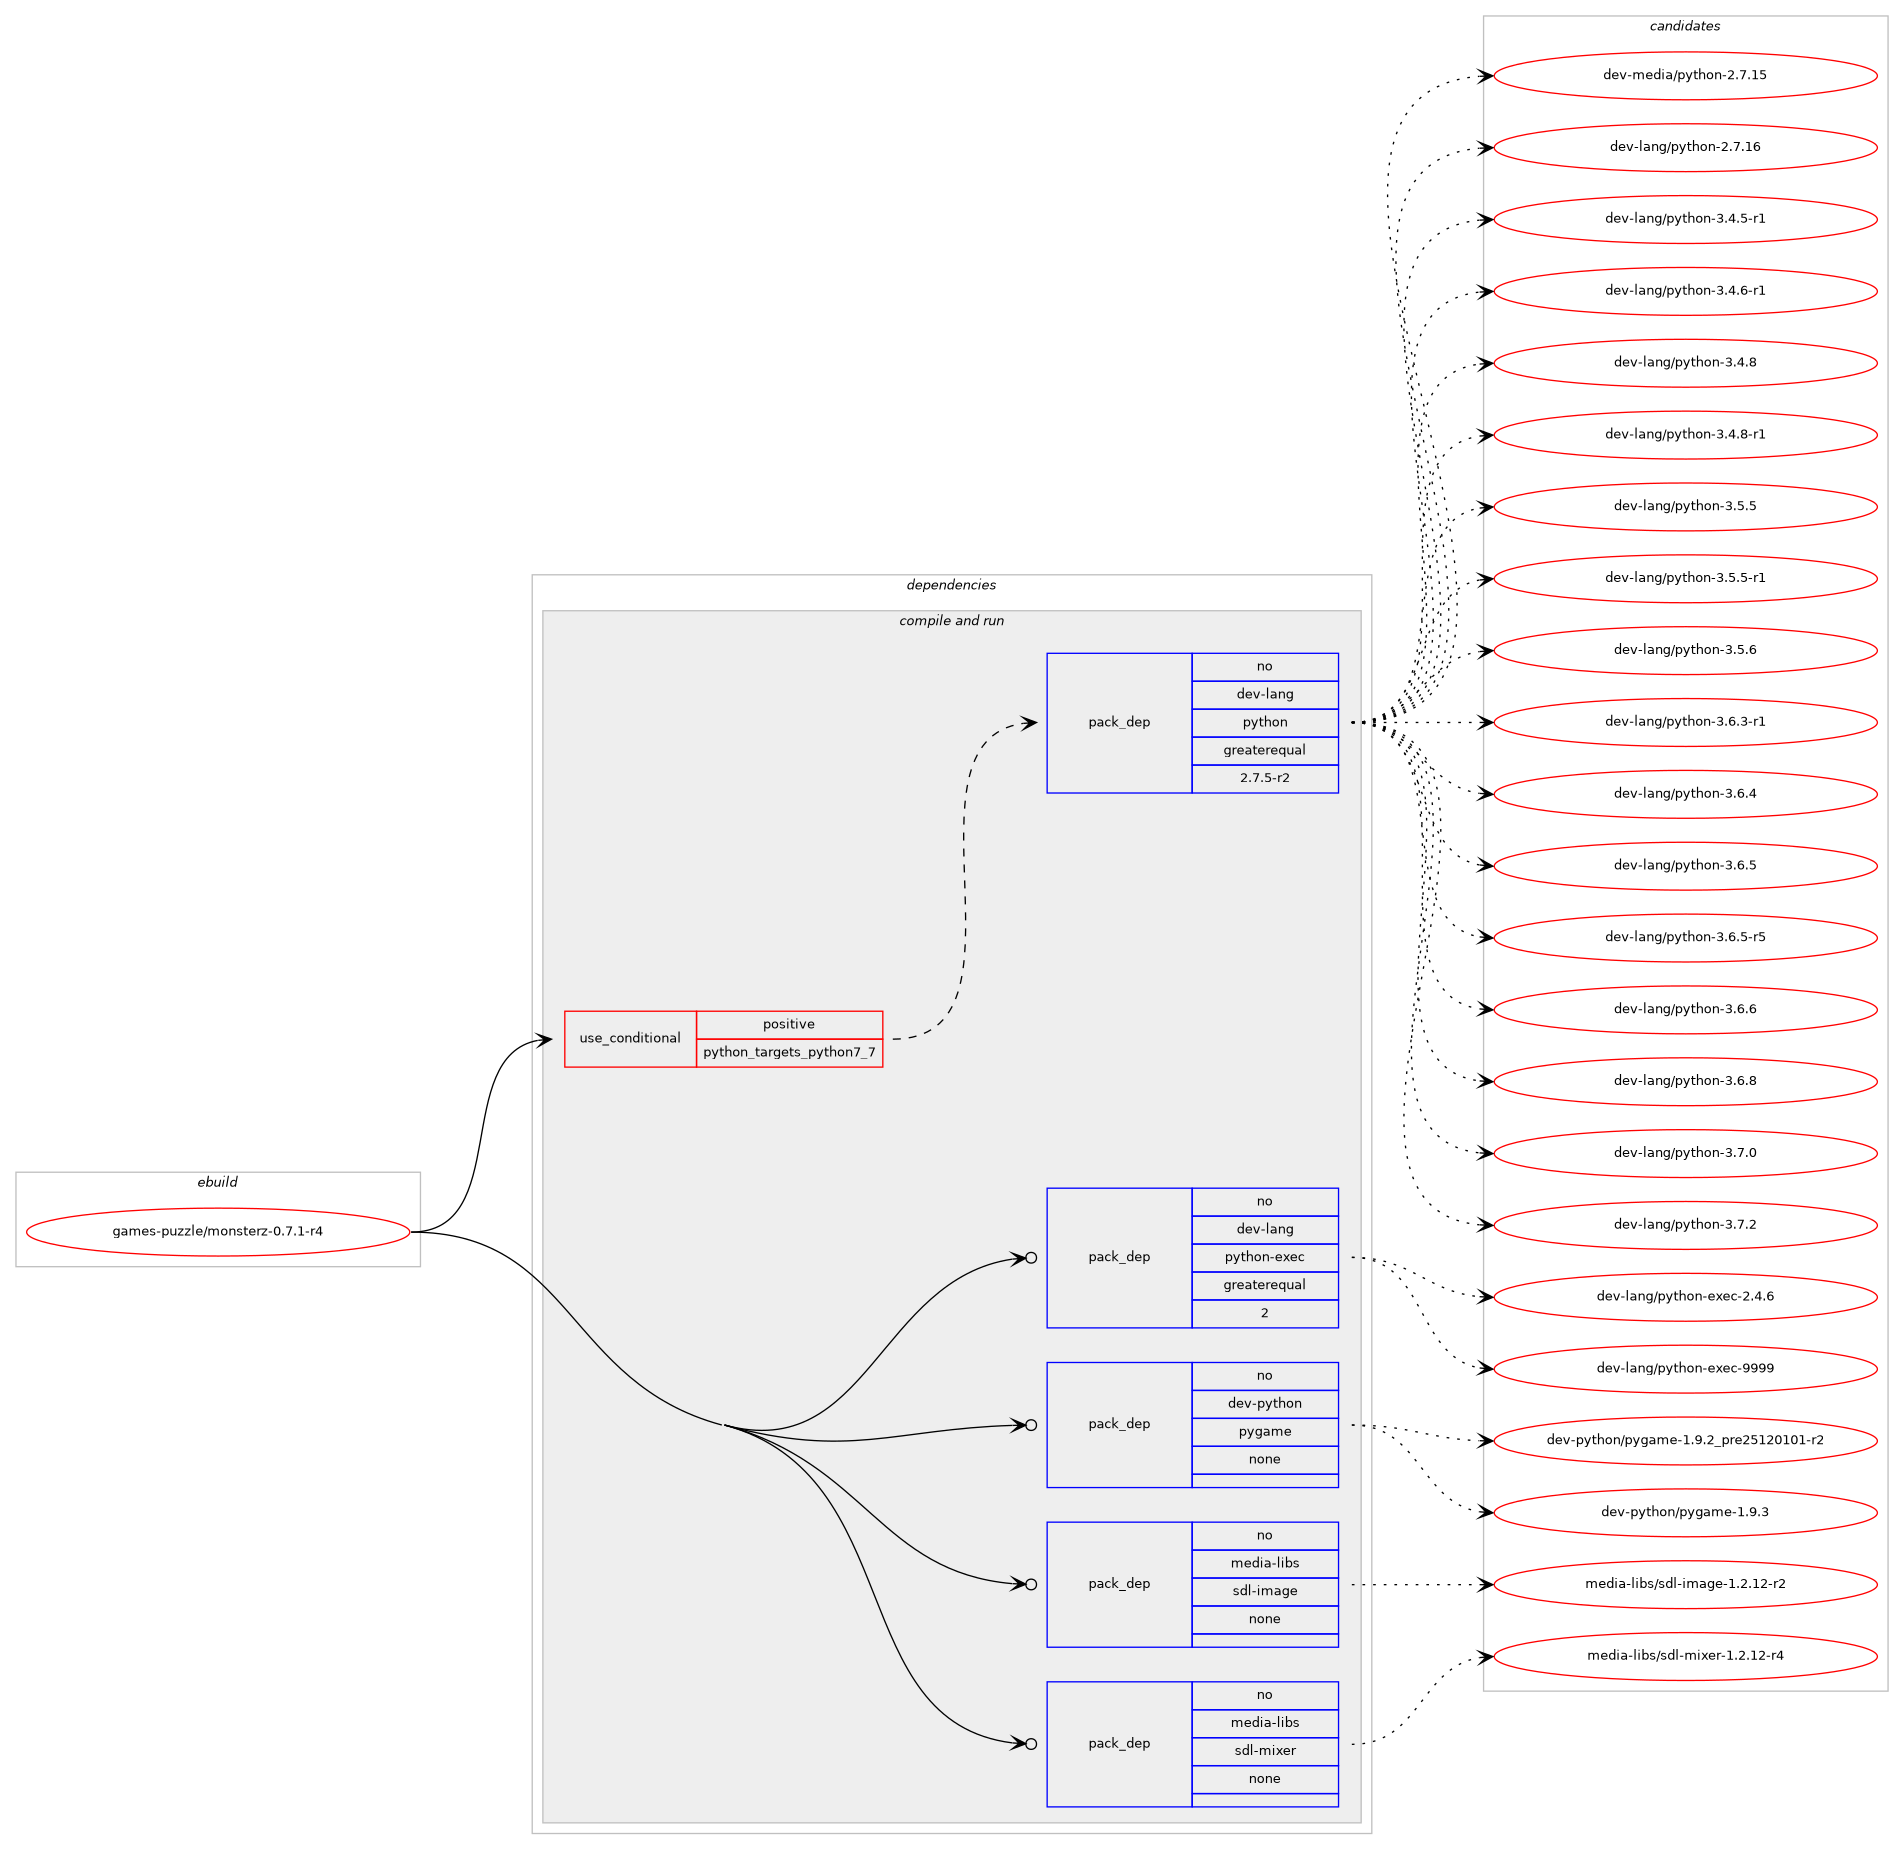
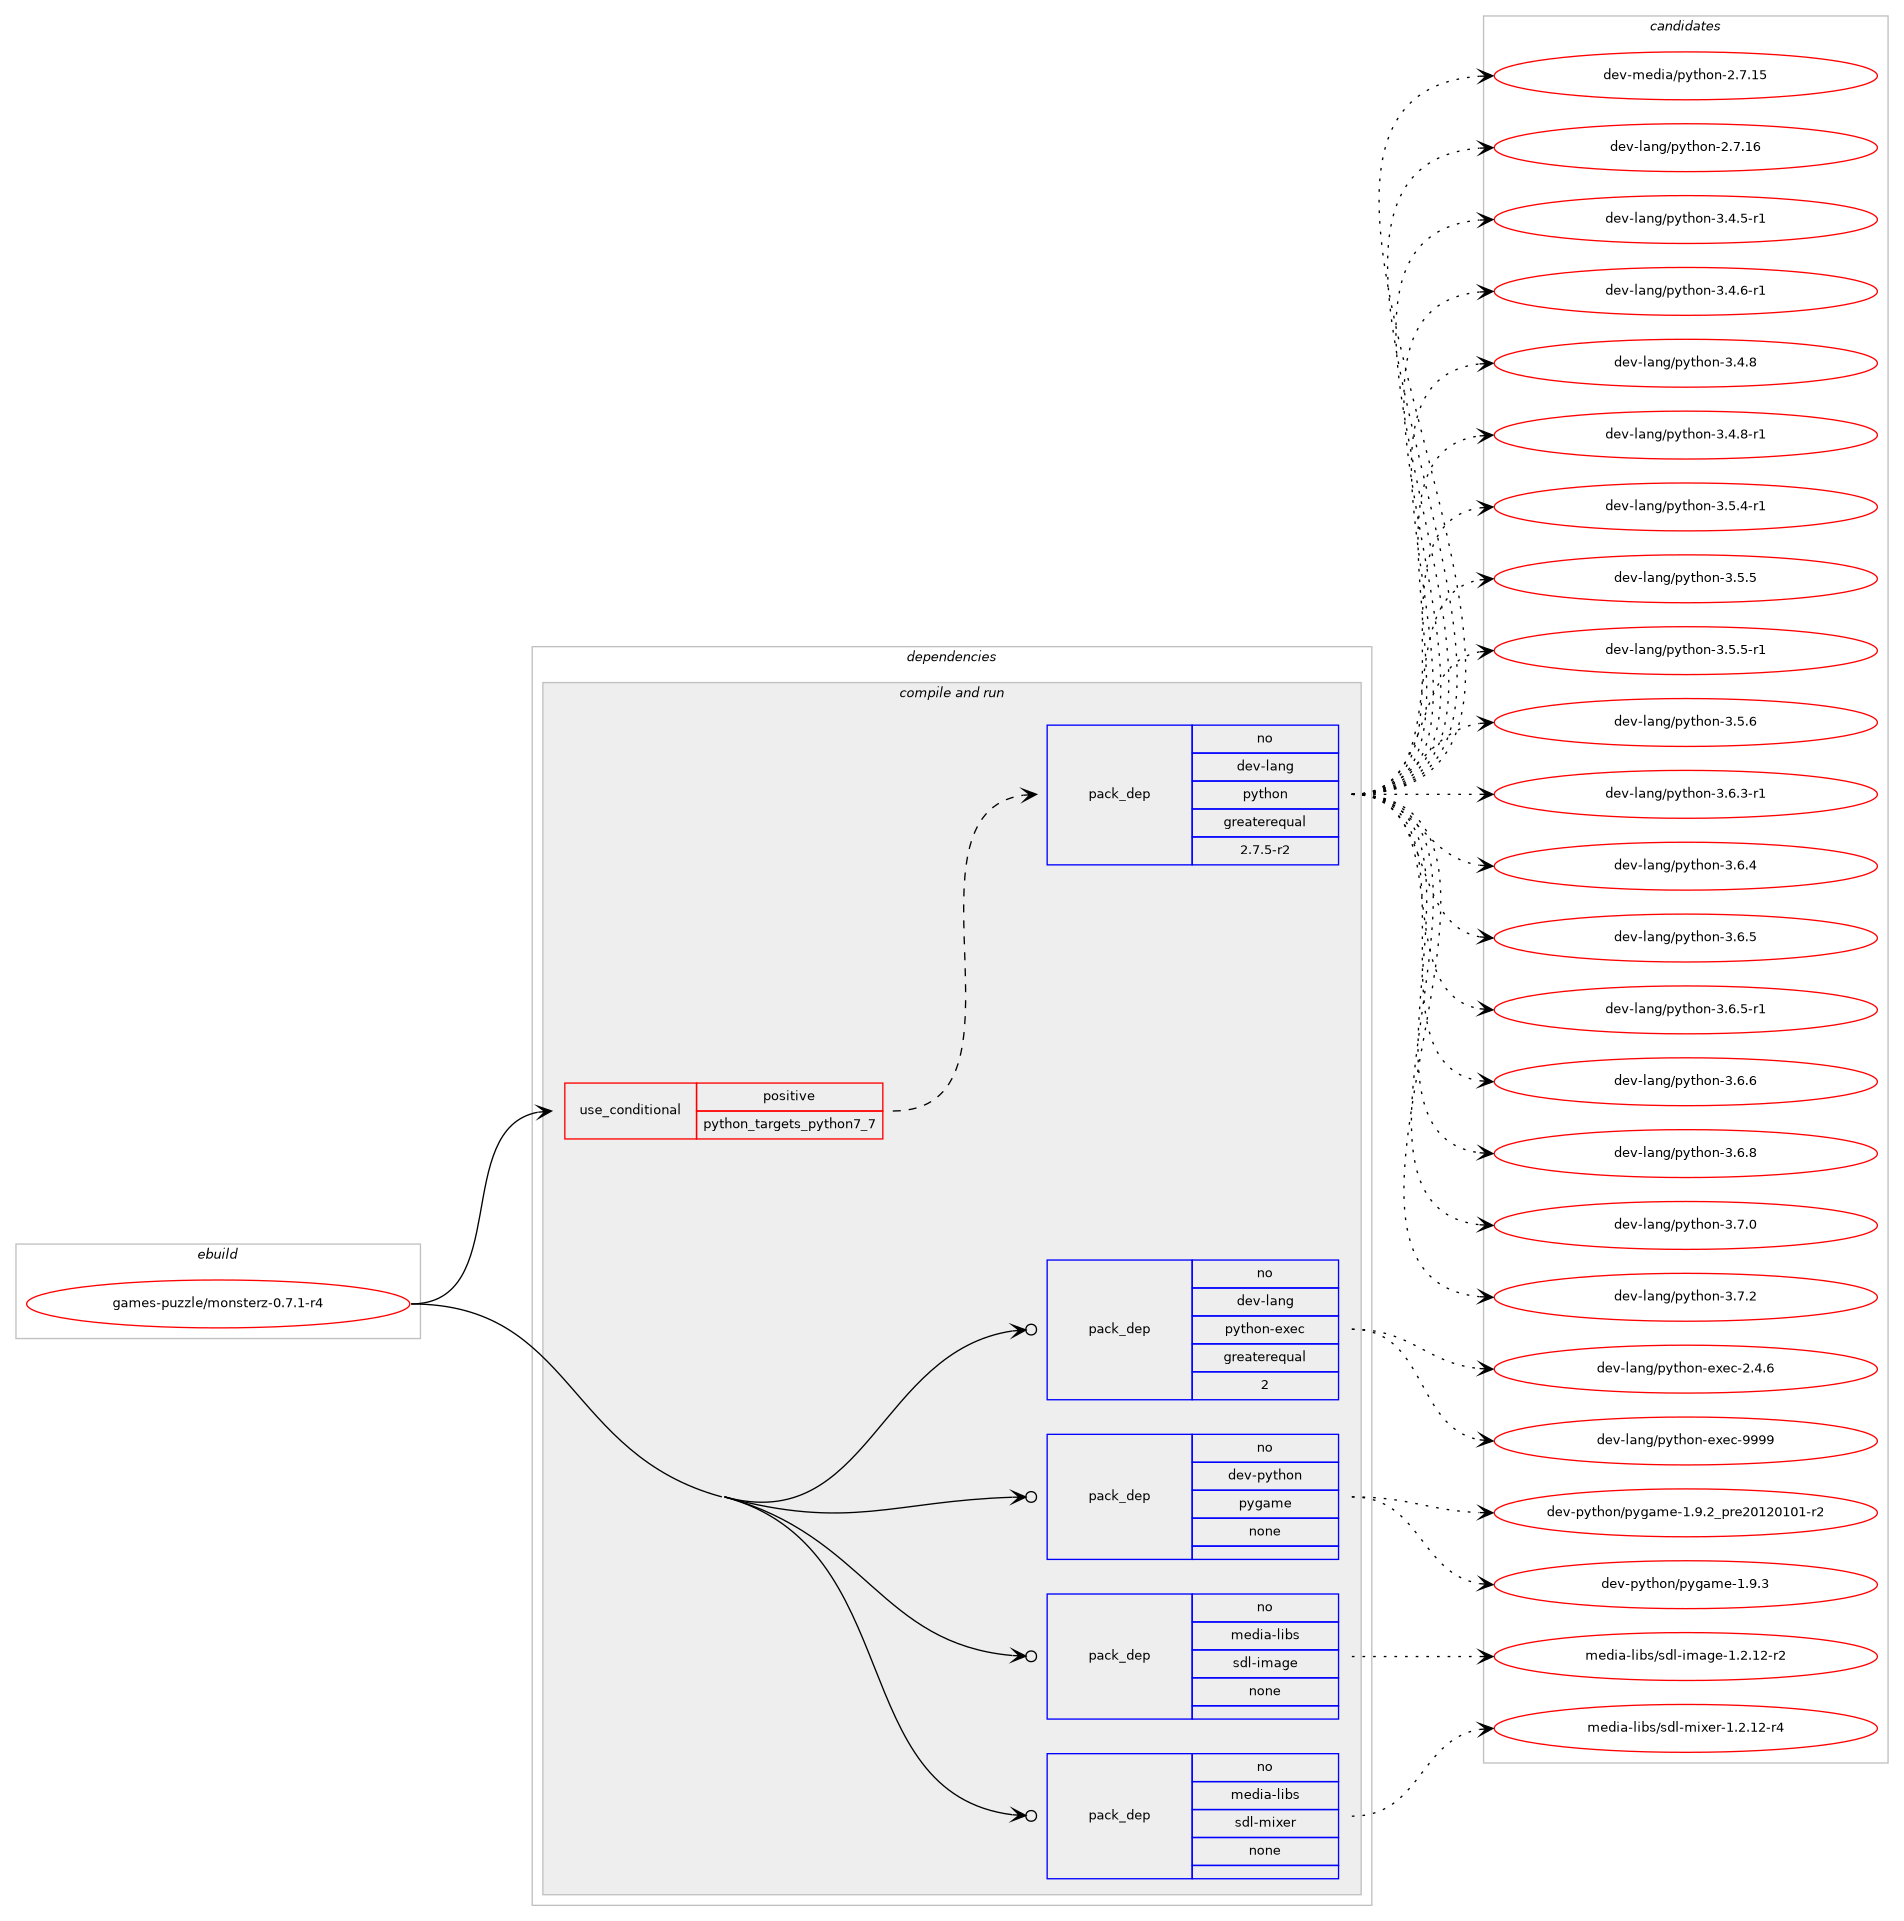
none -> (1686, 507)
(1686, 938) -> (1686, 1010)
(1686, 1441) -> (1686, 1513)
